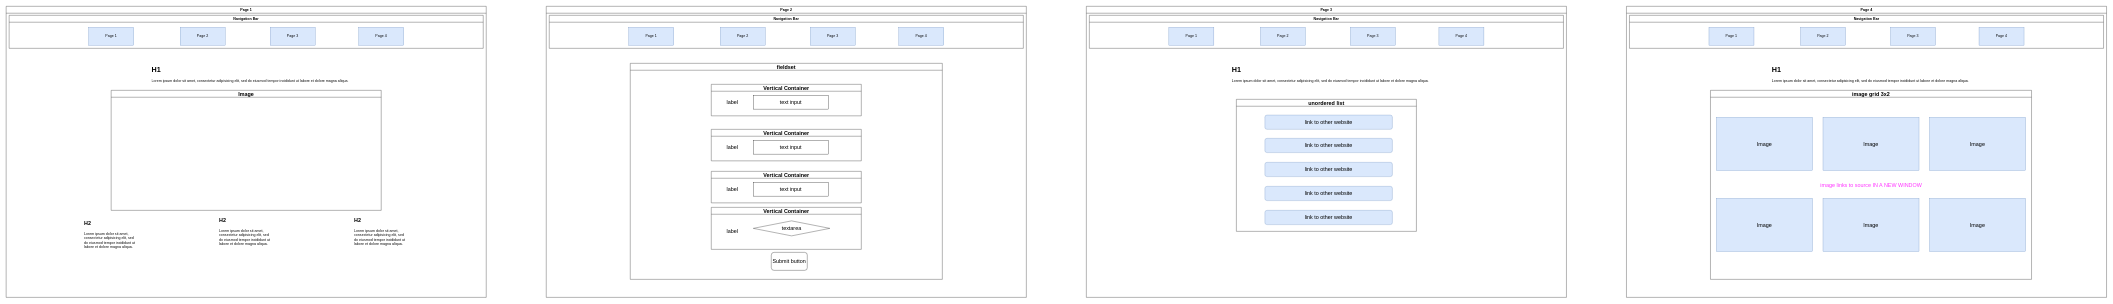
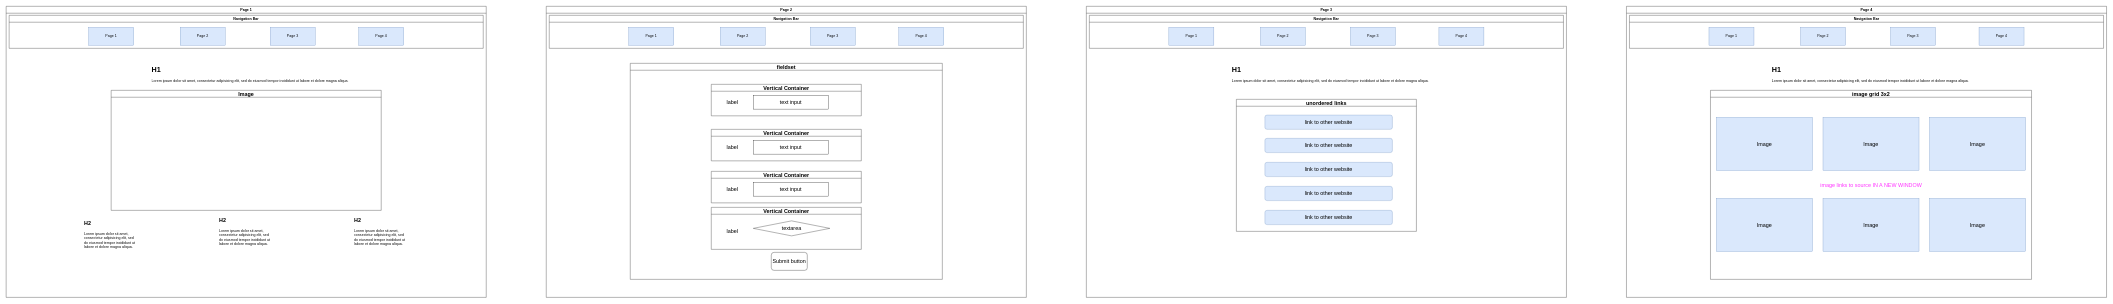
(1326, 103) -> (1326, 103)
